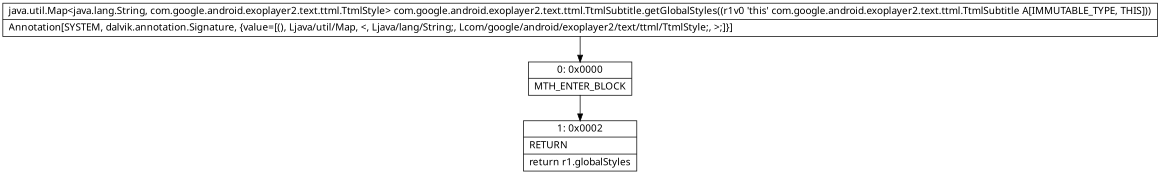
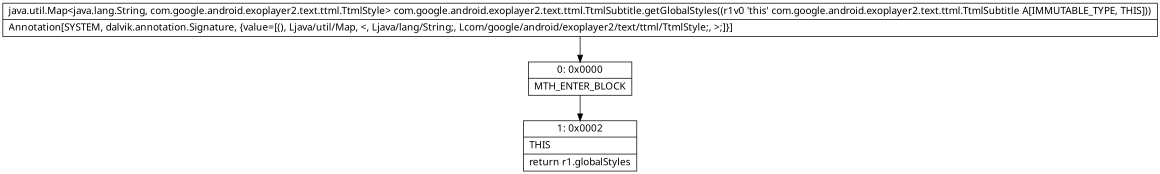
(549, 145) -> (540, 145)
